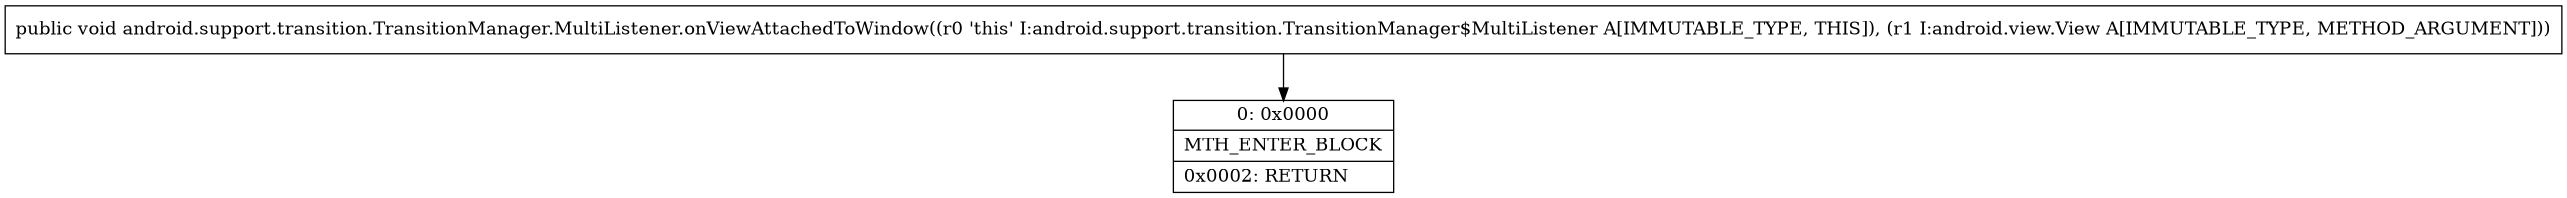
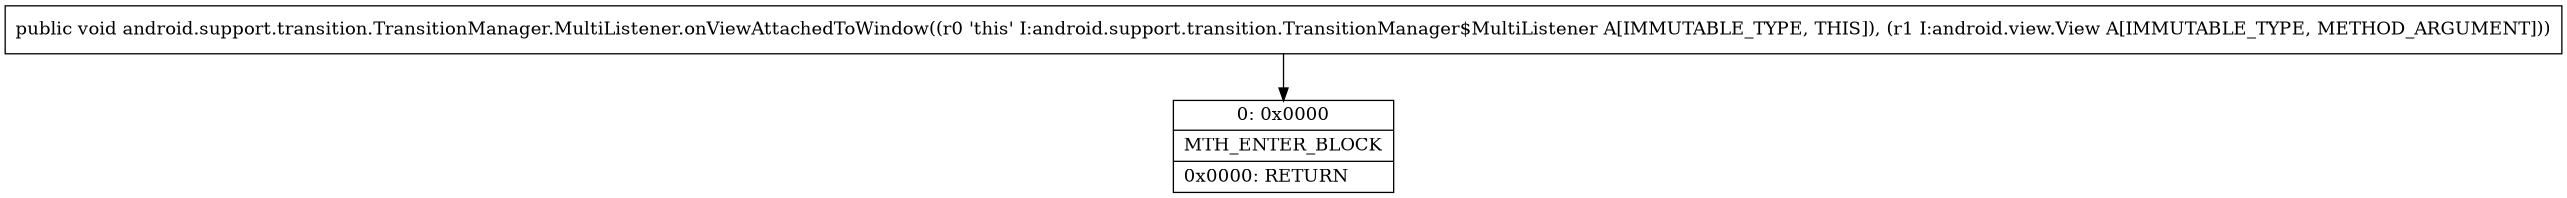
(1275, 176) -> (1275, 176)
